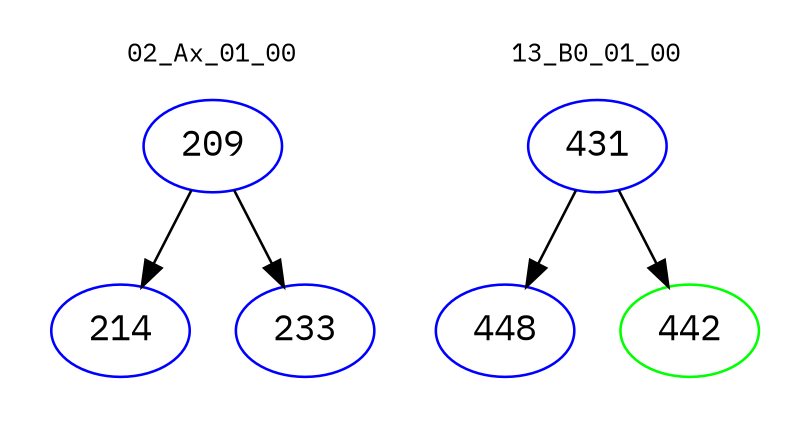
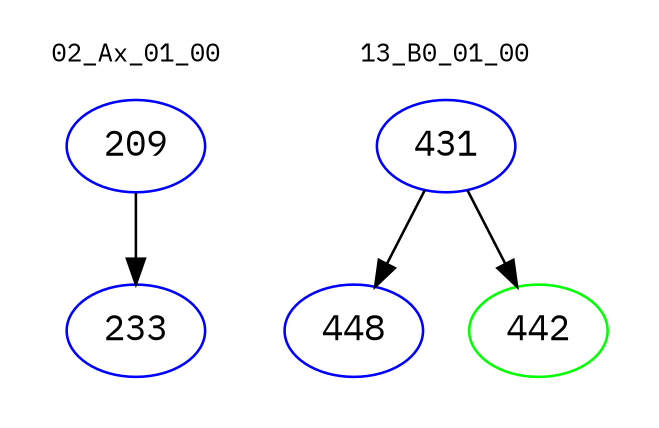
(121, 331) -> none
